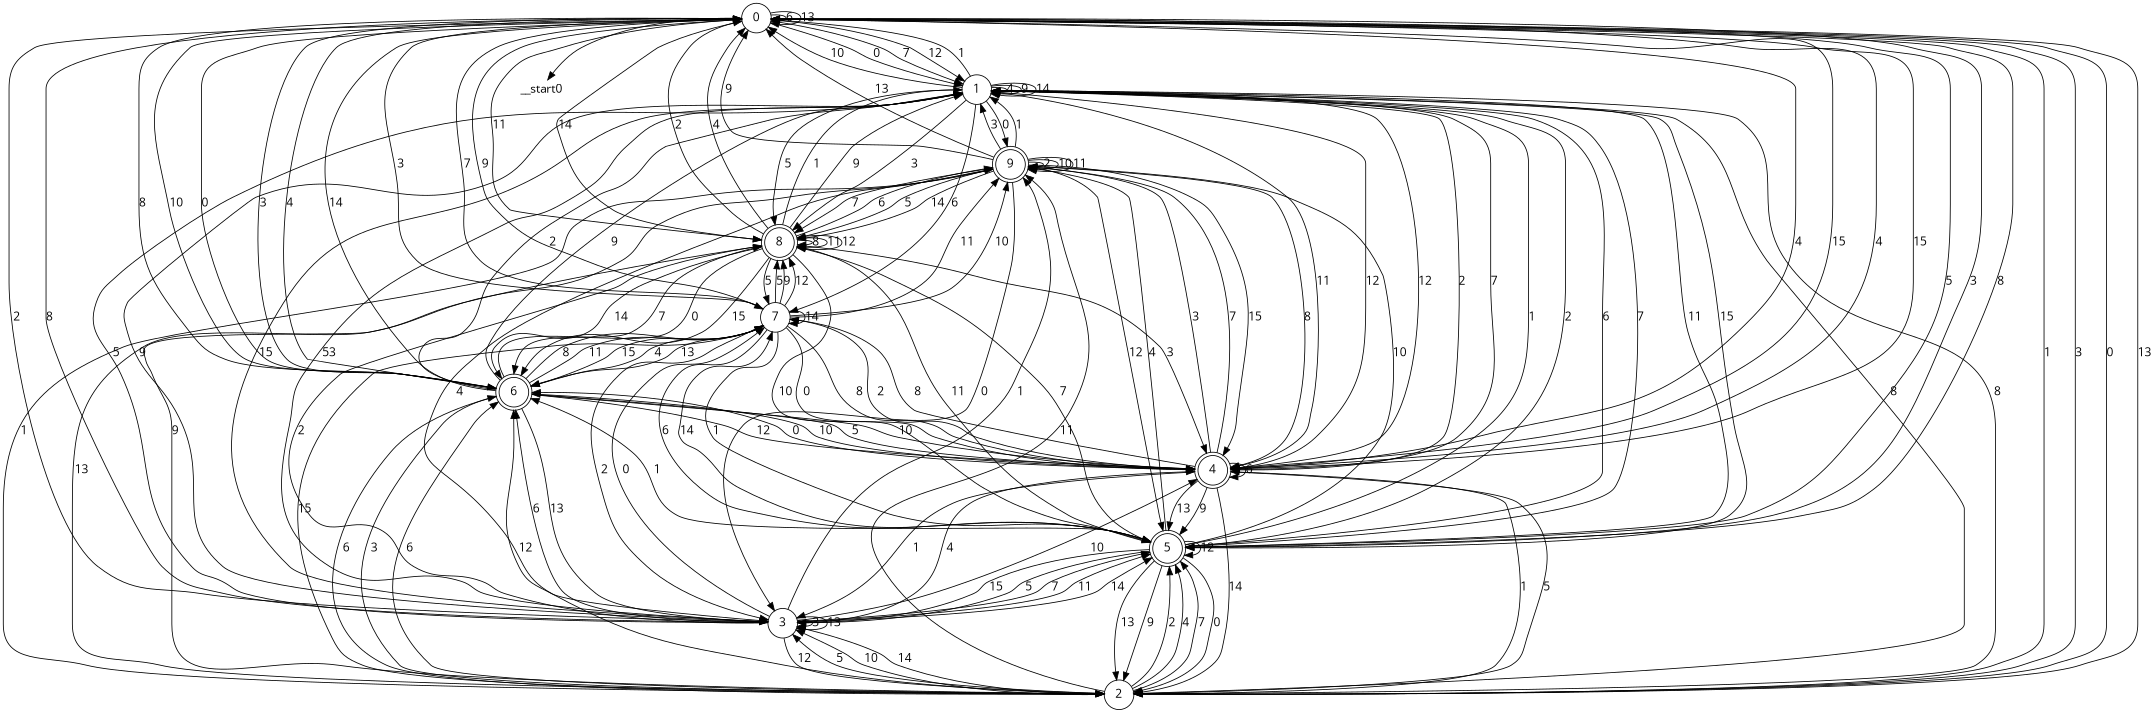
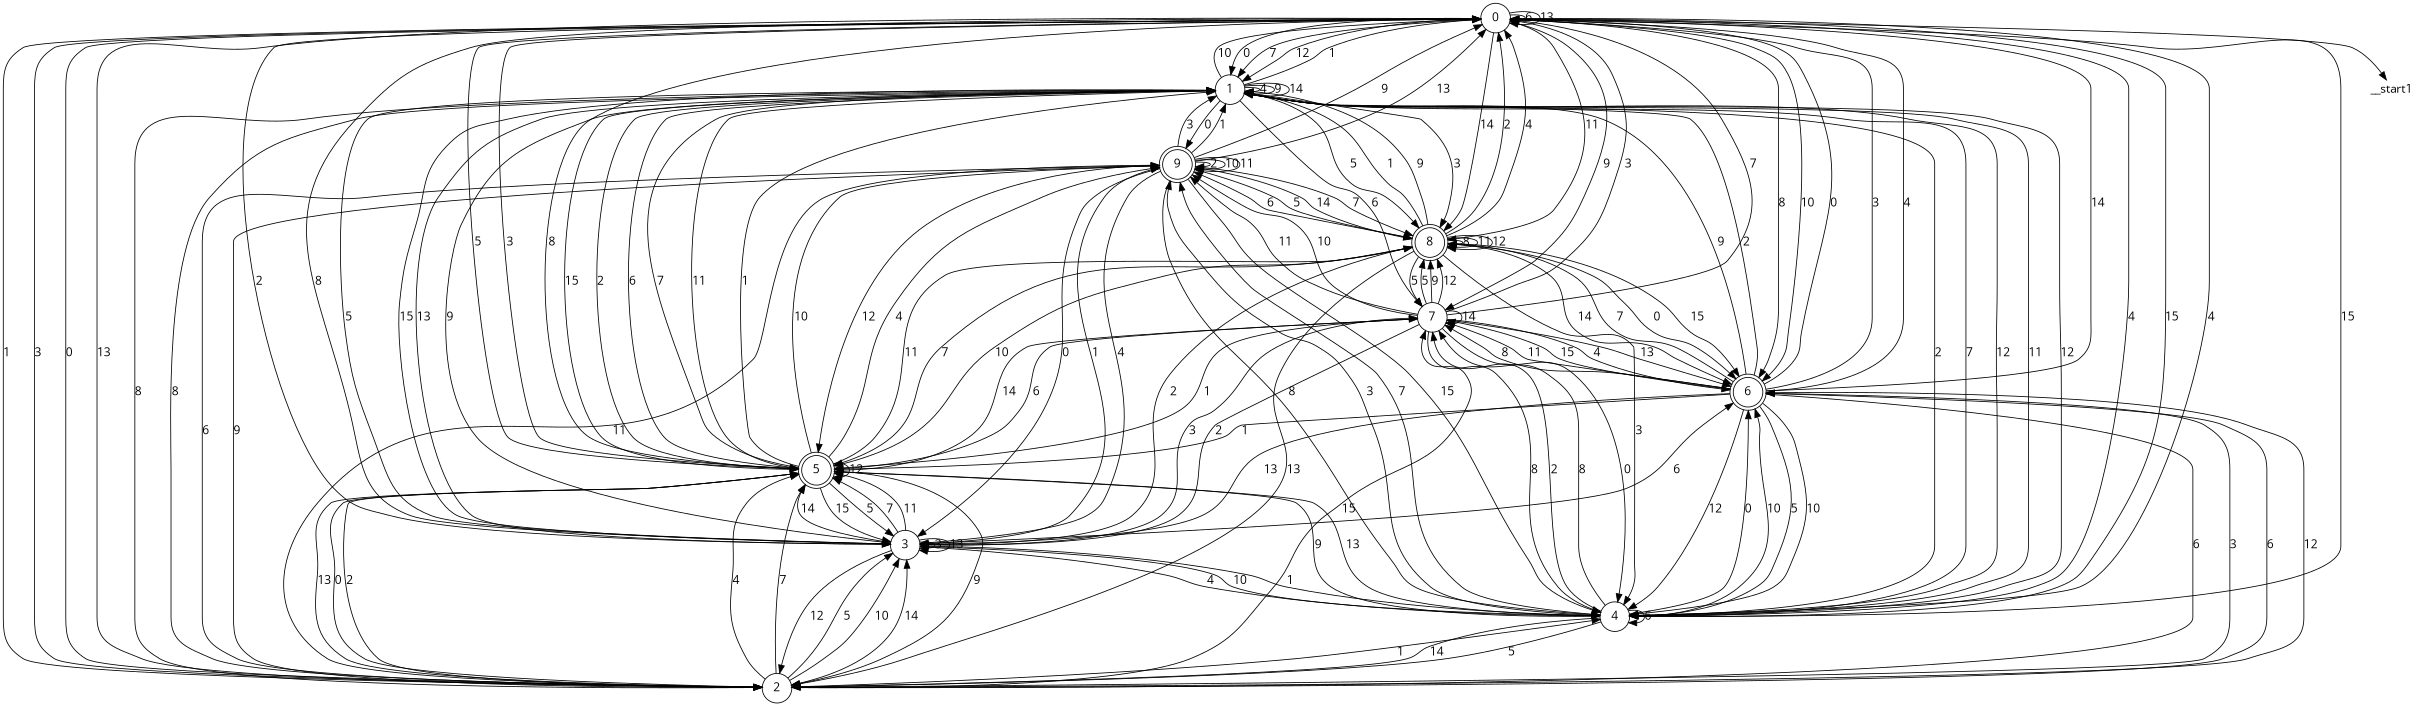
(542, 90) -> (2392, 90)
(329, 353) -> (424, 317)
(24, 431) -> (206, 431)
(626, 470) -> (1193, 431)
(1213, 470) -> (1615, 617)
(805, 528) -> (1284, 422)
(335, 644) -> (1227, 639)
